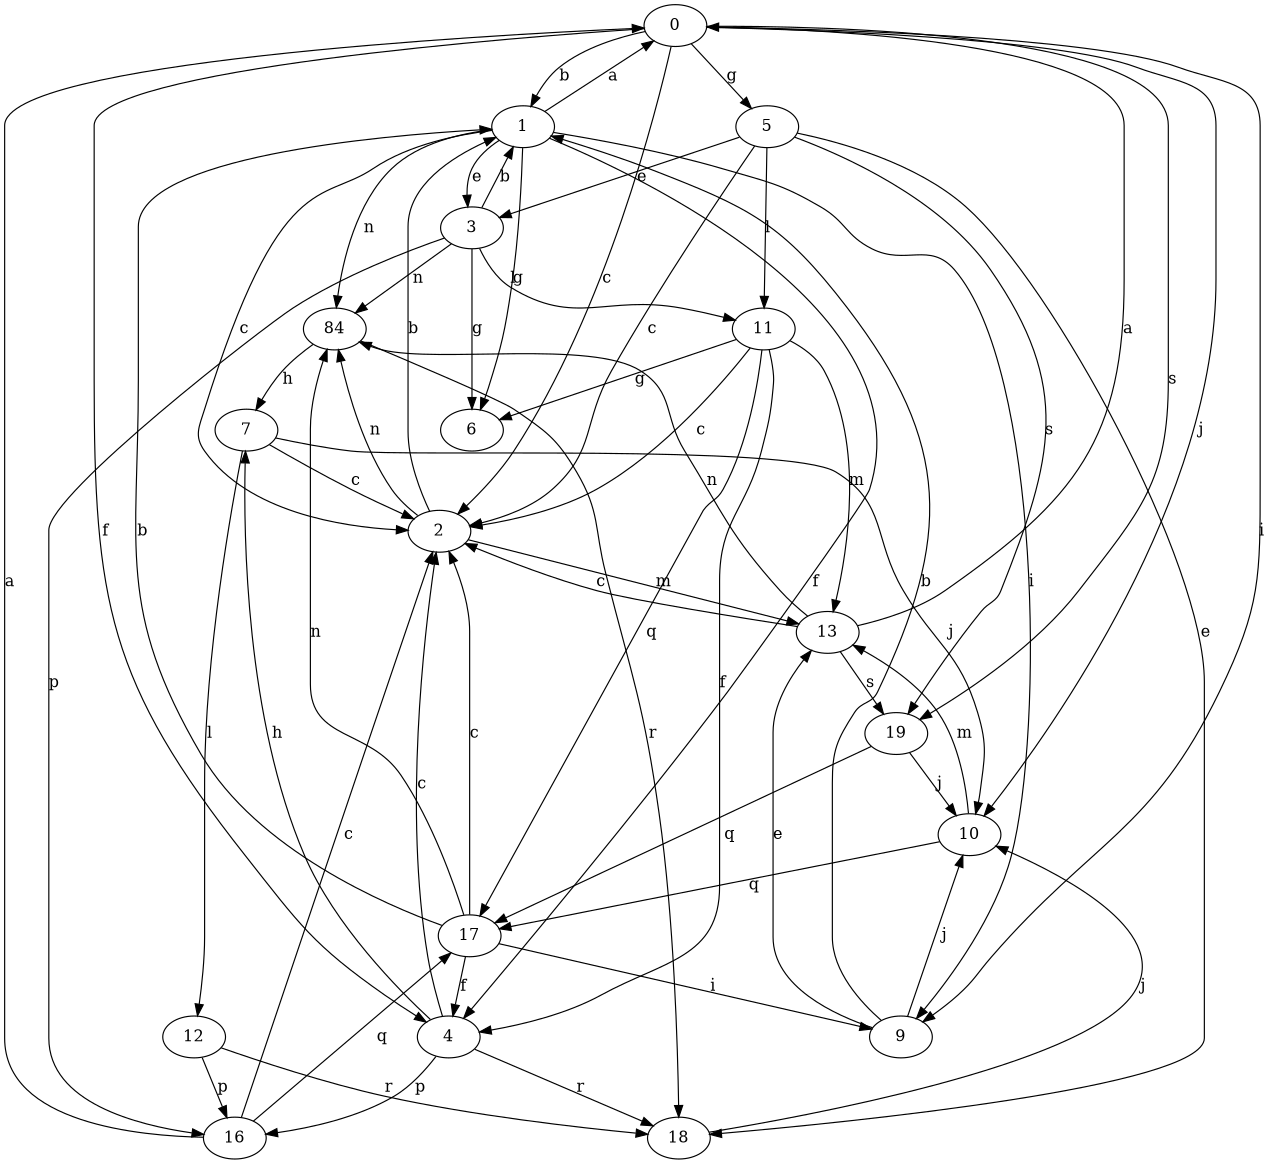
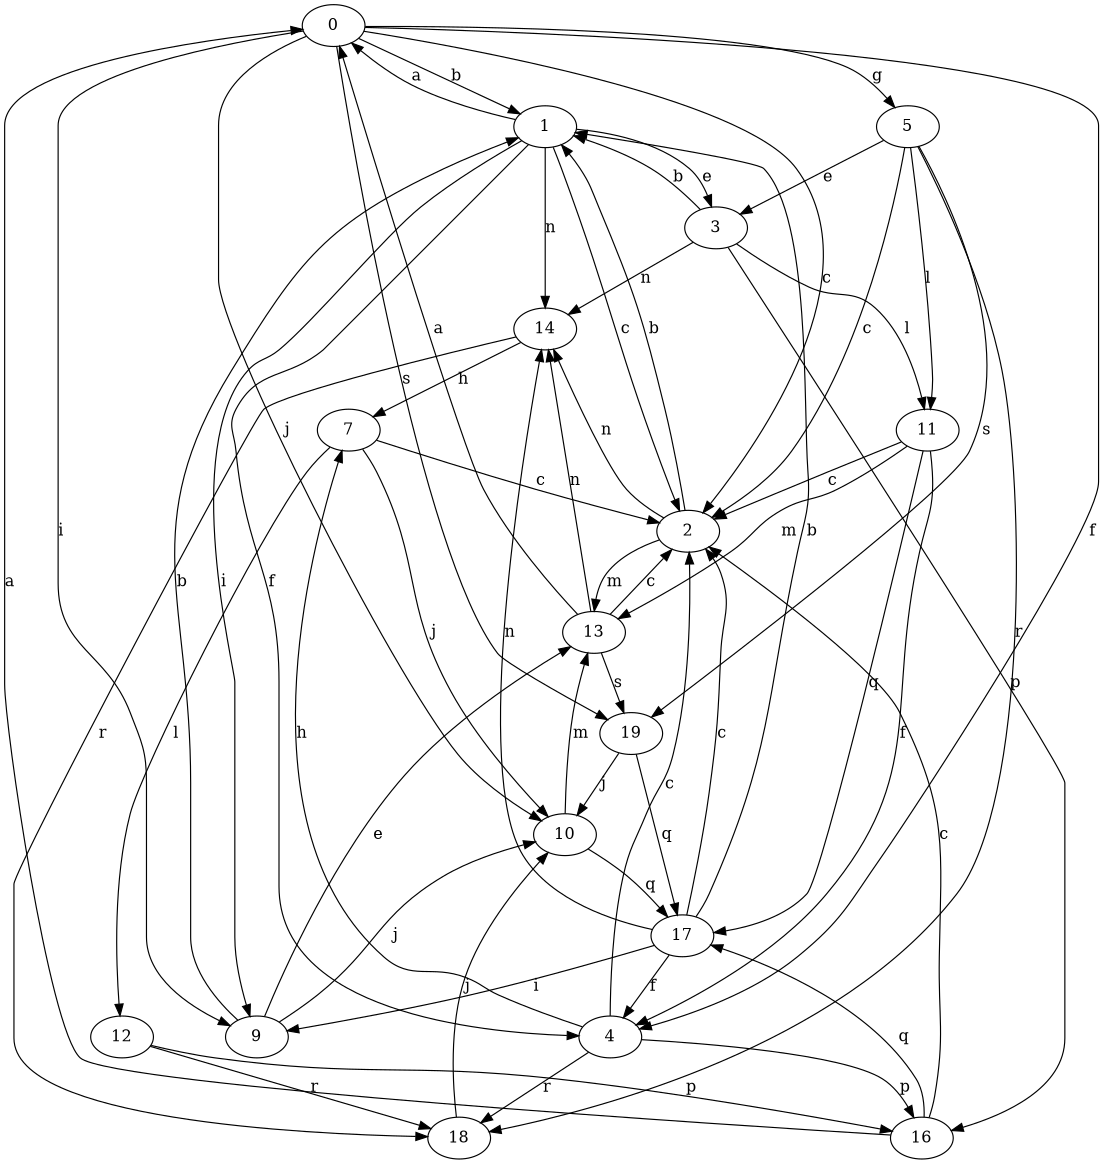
(335, 329) -> (545, 329)
(472, 430) -> none
(1206, 632) -> (1019, 632)
